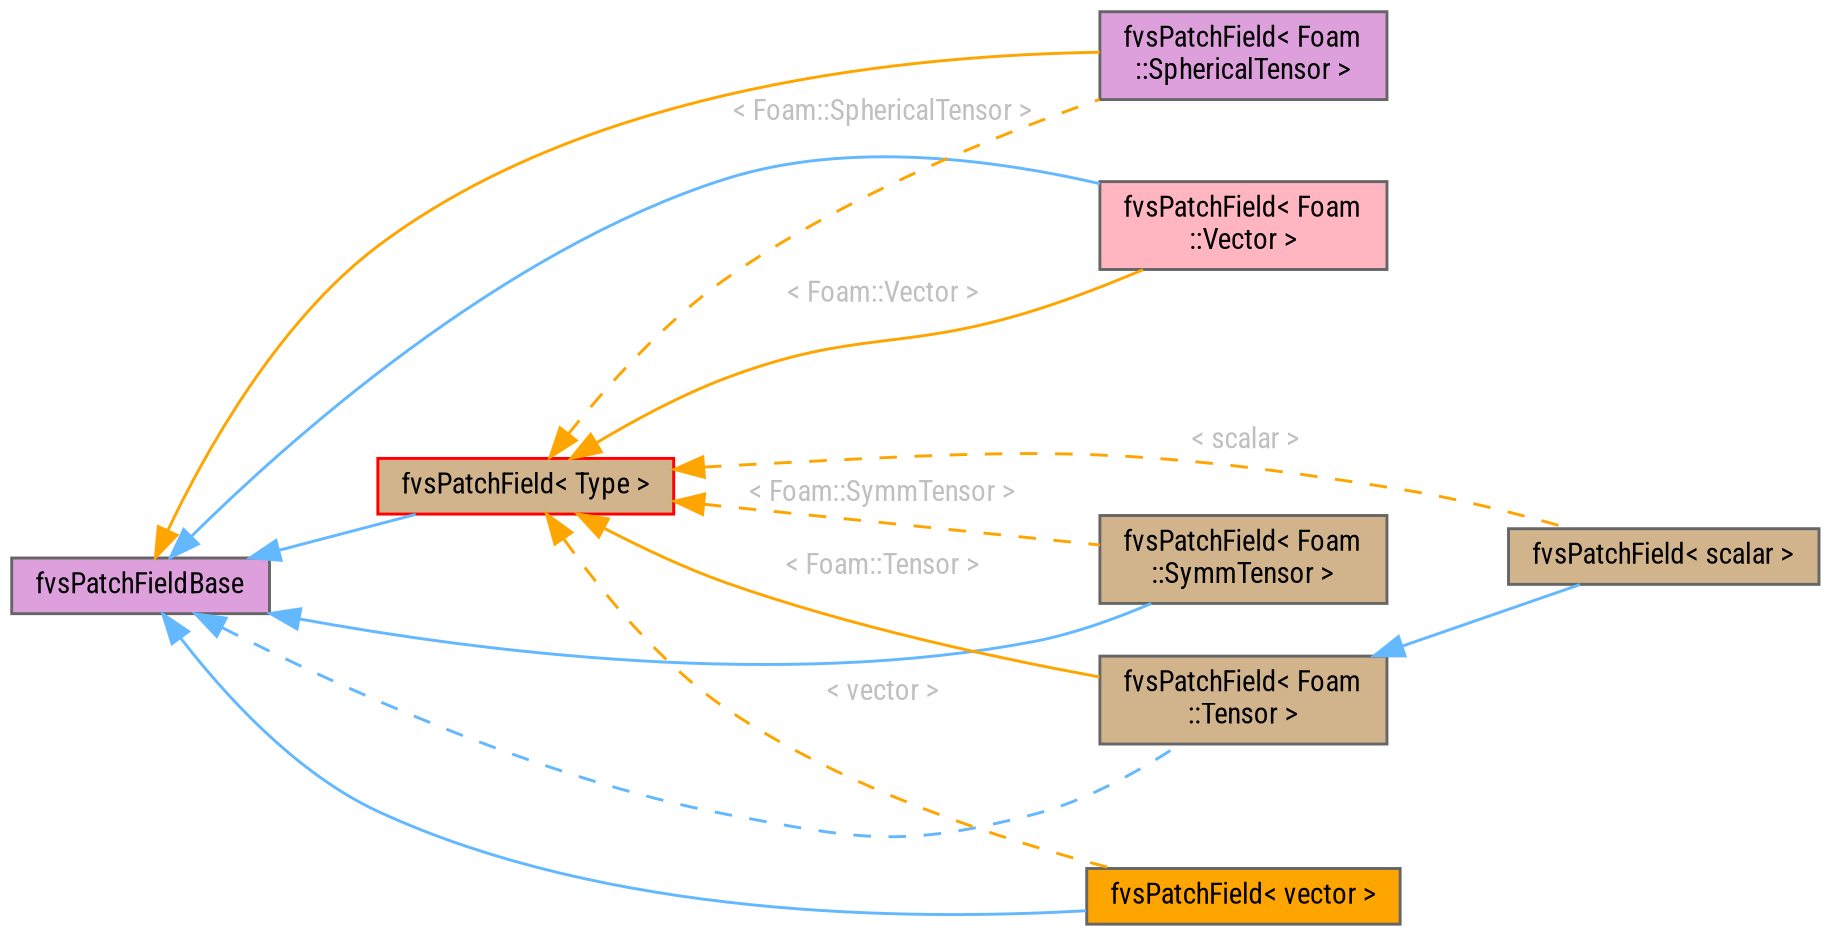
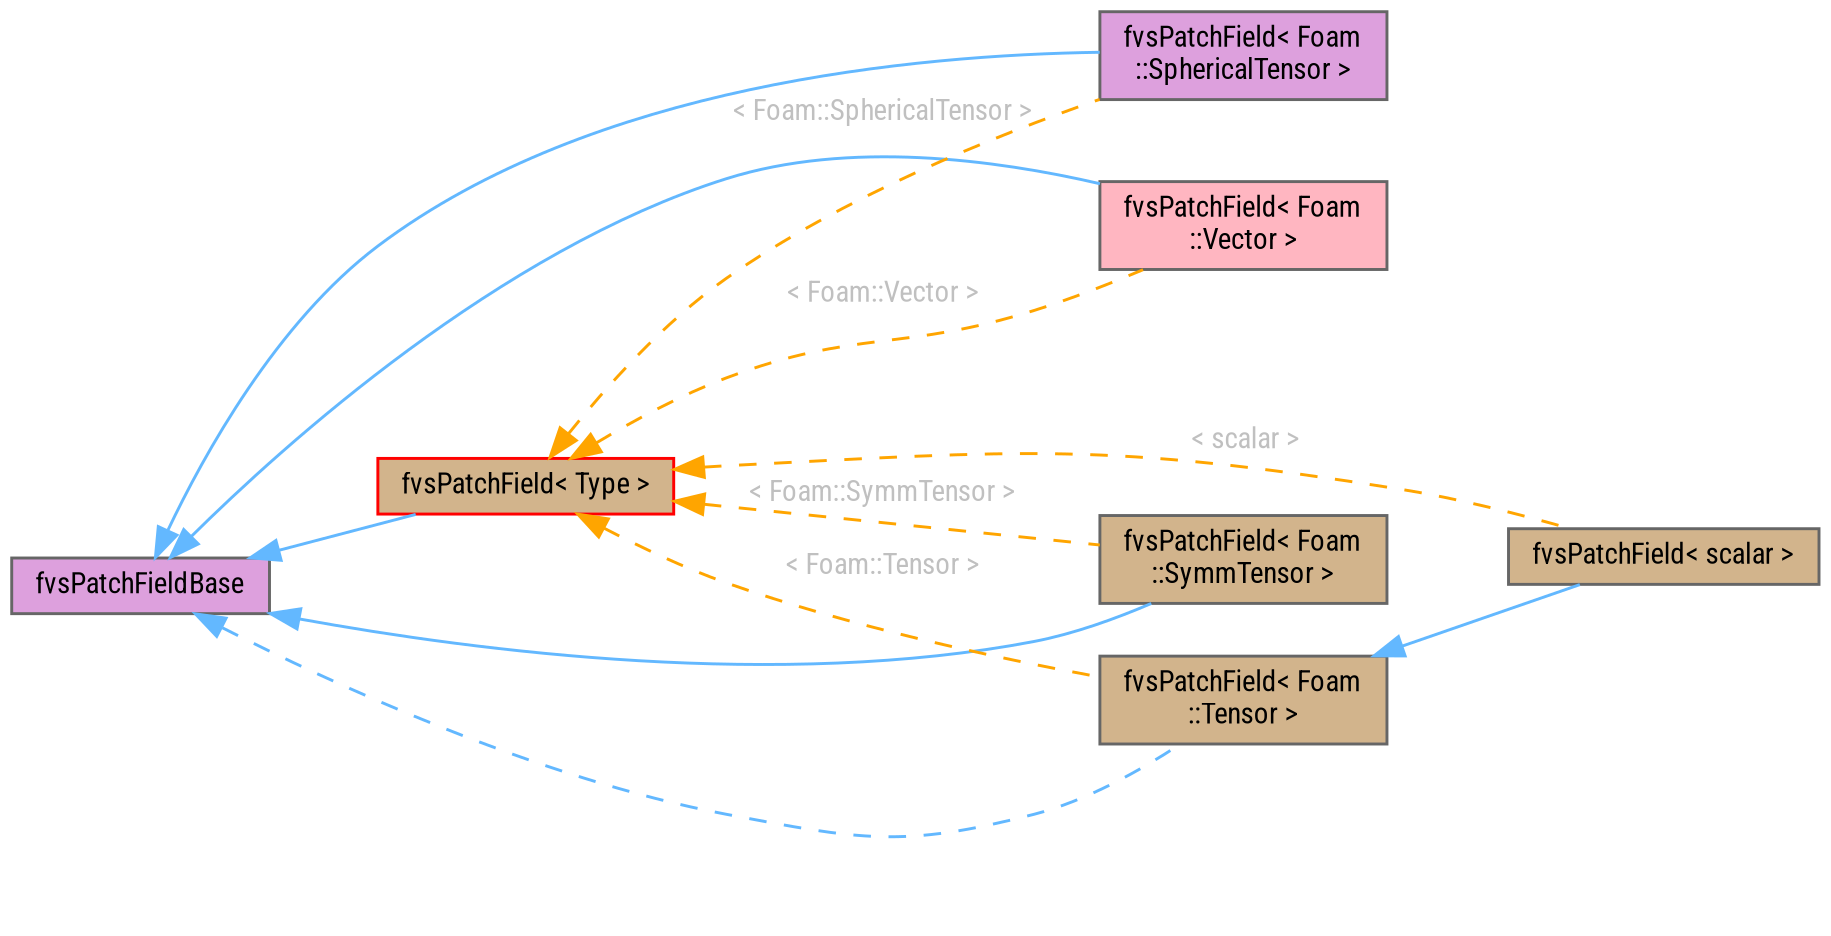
(554, 149) -> (554, 149)
(865, 343) -> (865, 343)
(846, 620) -> (846, 620)
(1243, 896) -> none
